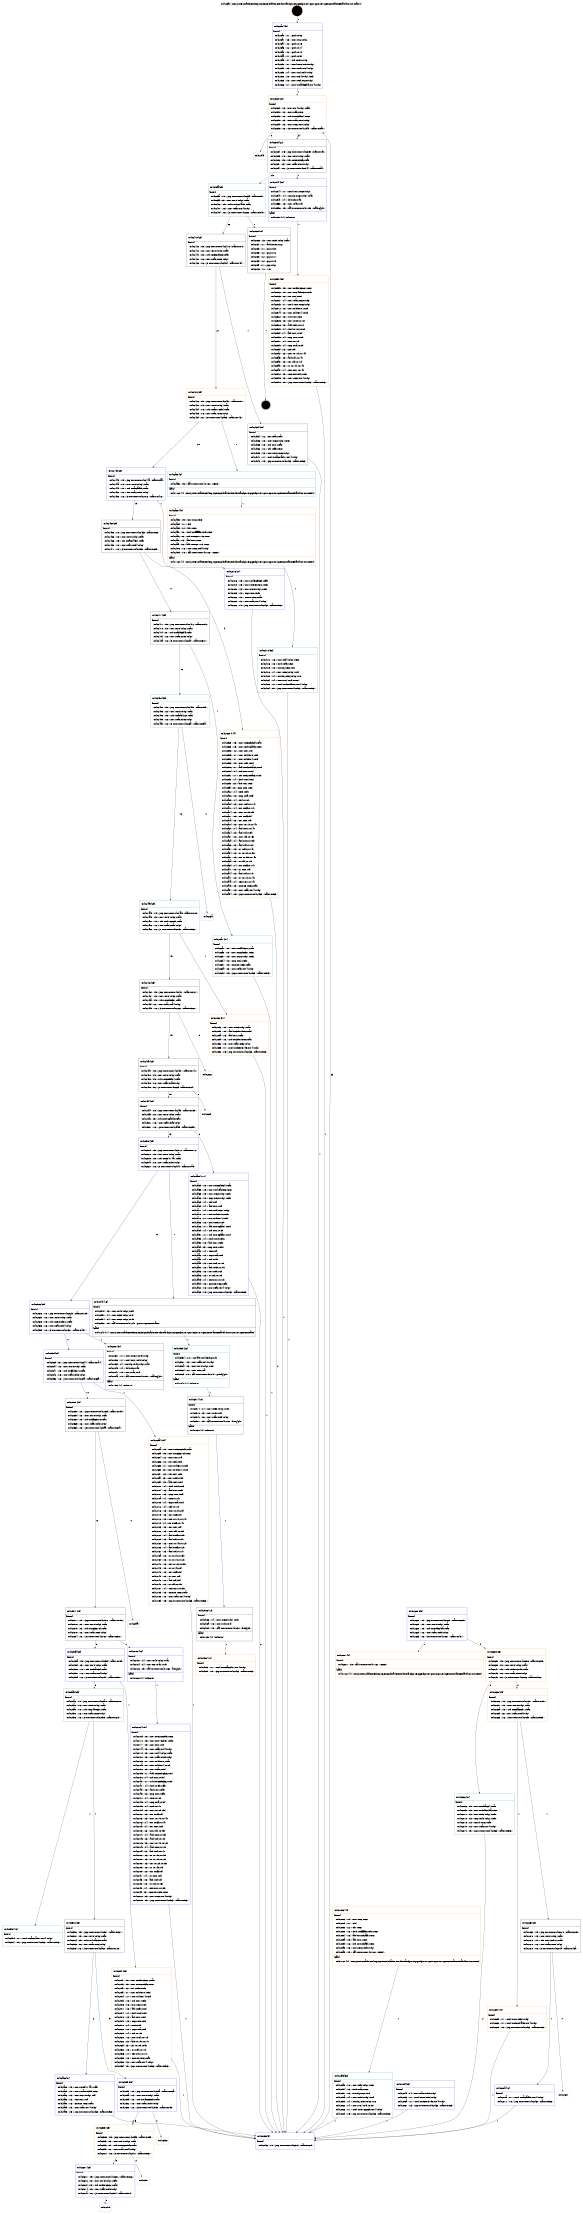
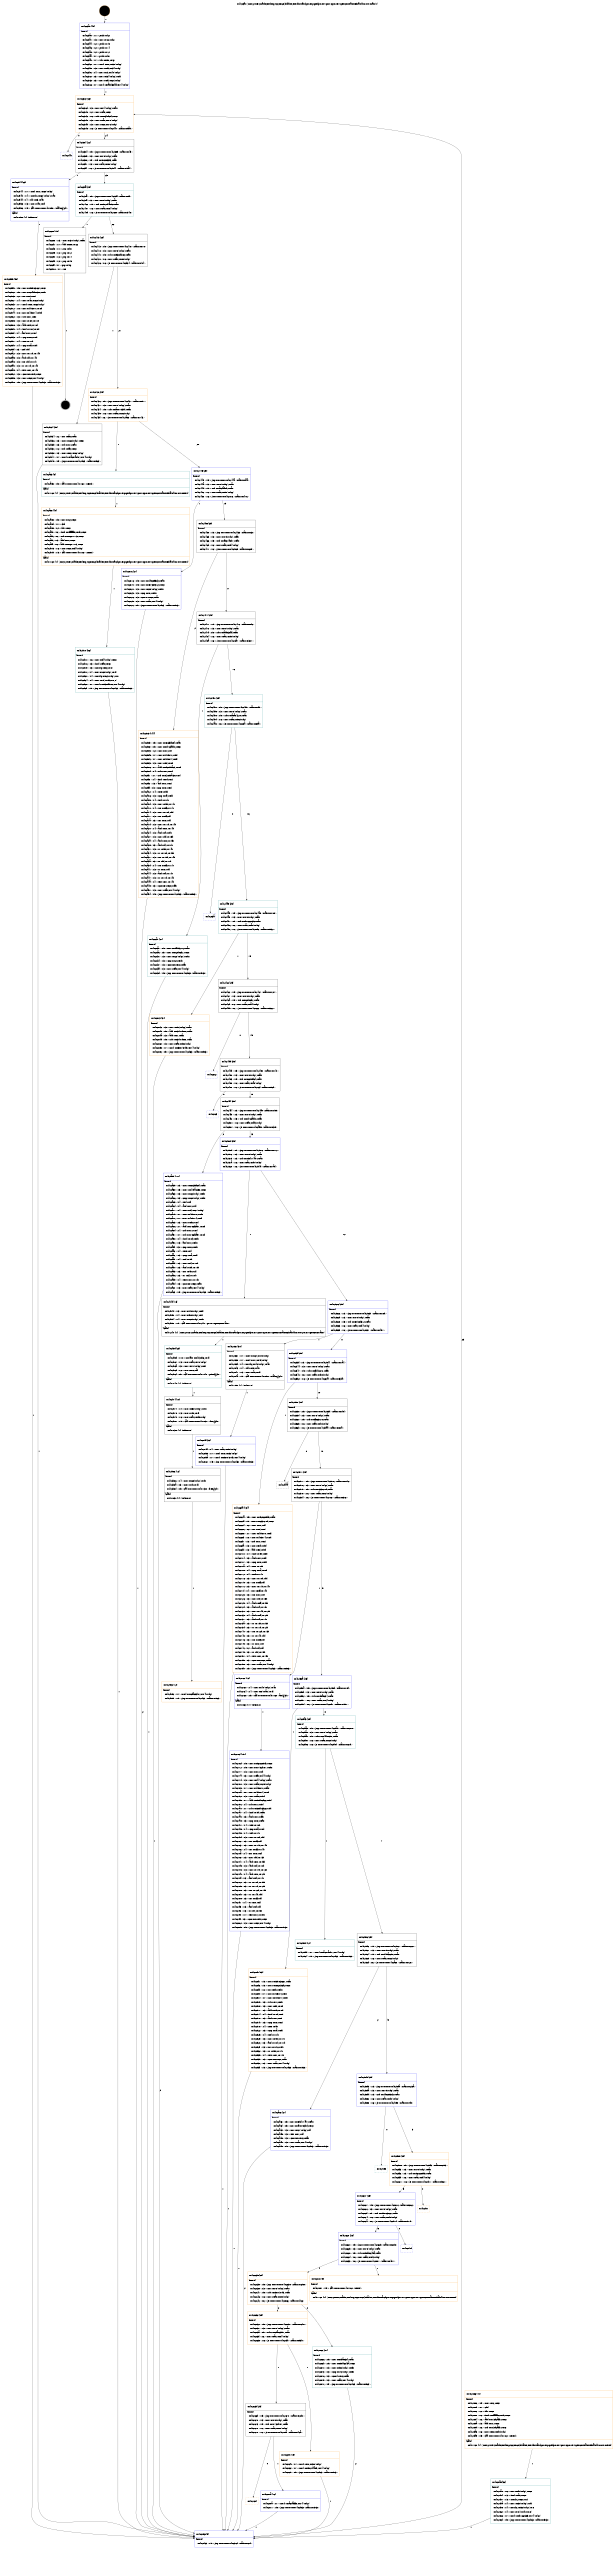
none -> (239, 1412)
none -> (377, 2228)
